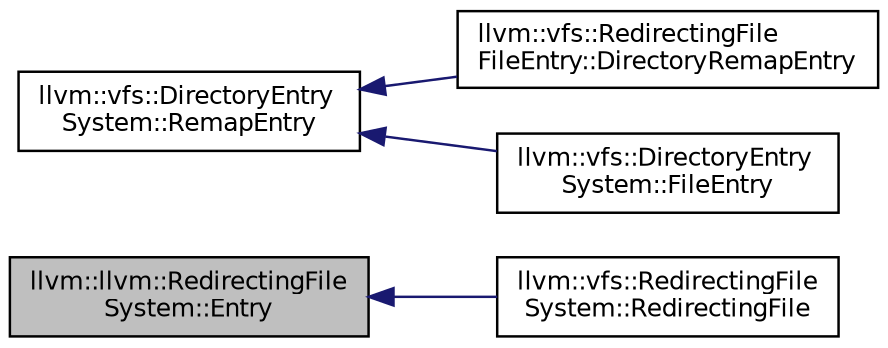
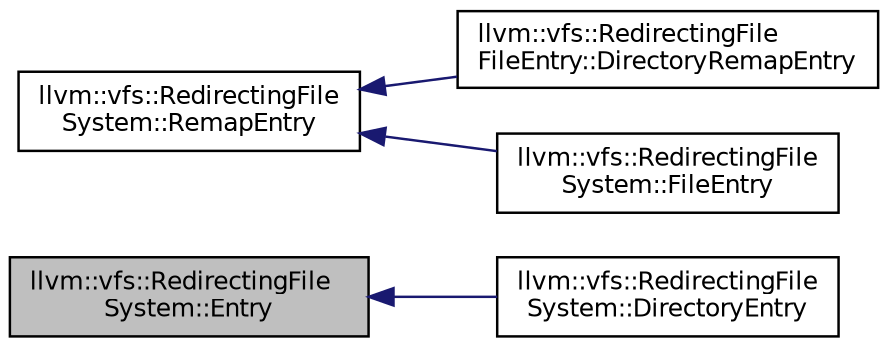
(189, 111) -> (189, 111)
(668, 173) -> (668, 173)
(189, 297) -> (189, 297)
(668, 297) -> (668, 297)
